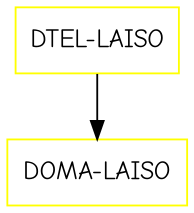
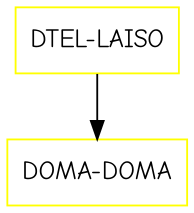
(97, 172) -> (97, 172)
